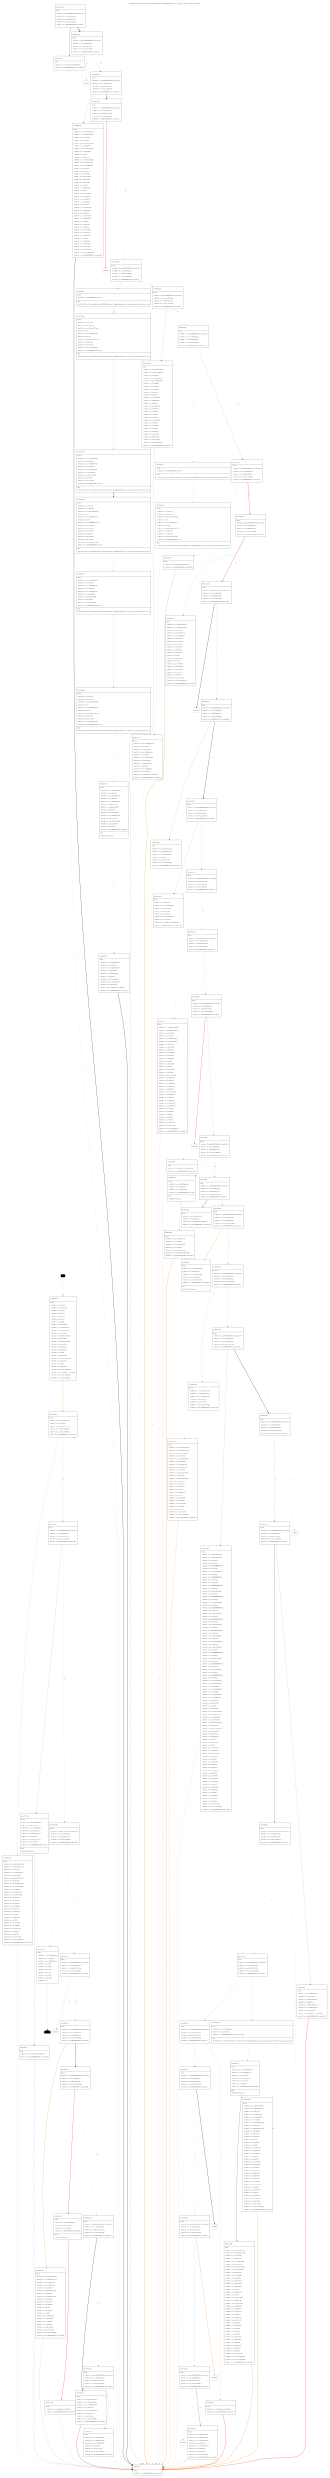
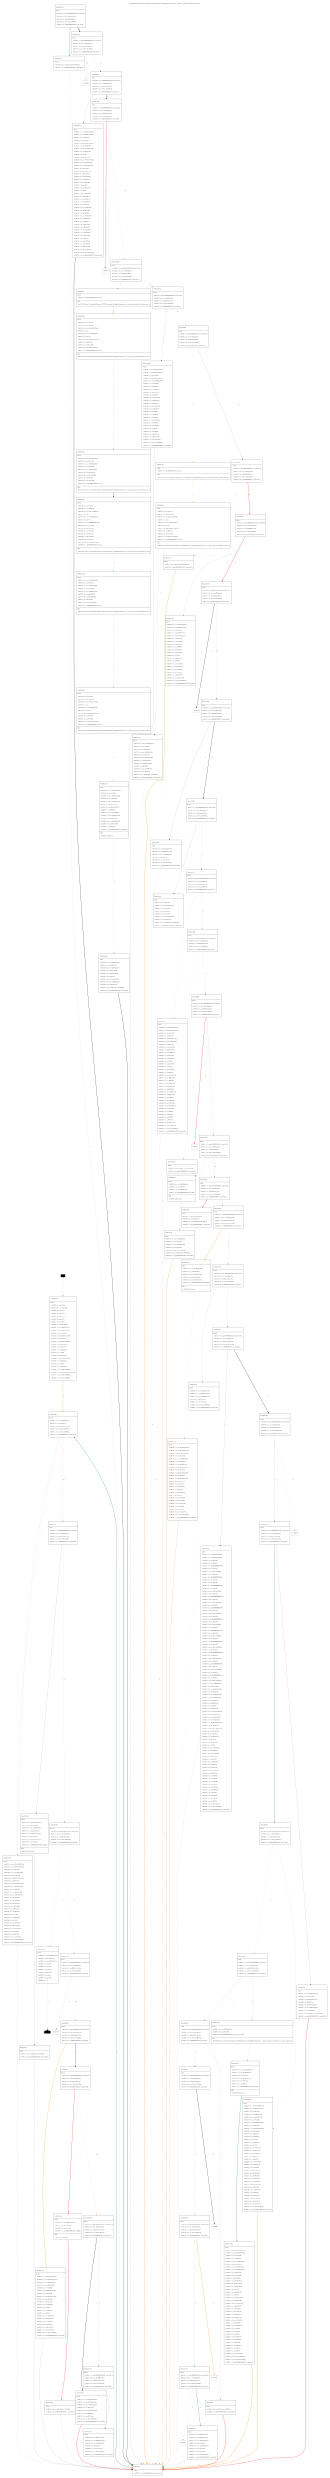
(116, 1953) -> (116, 1953)
